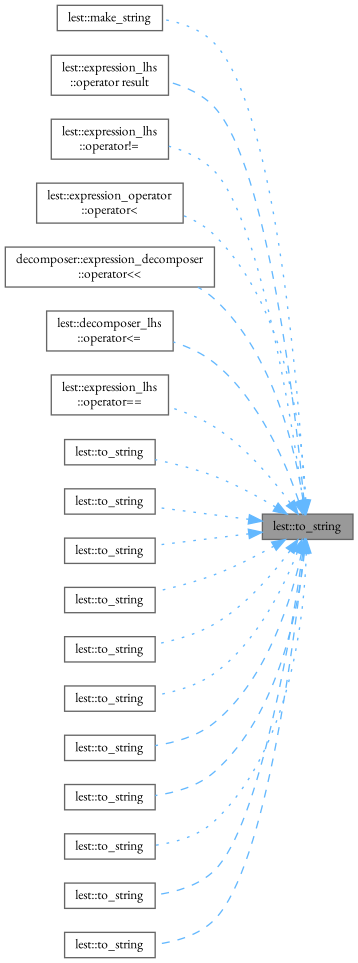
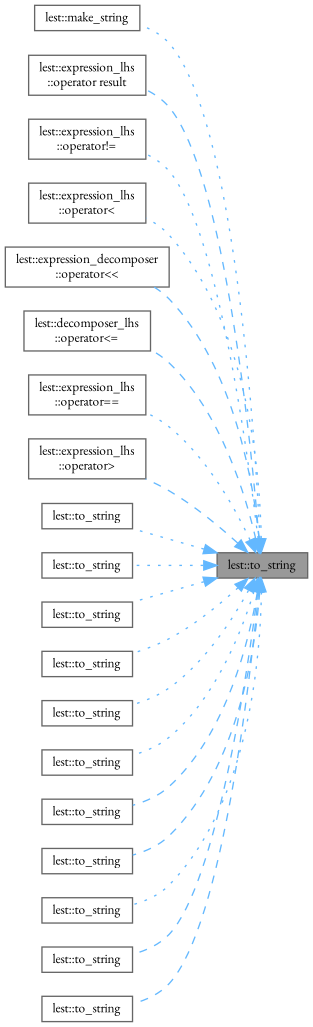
(110, 203) -> (87, 203)
(110, 267) -> (87, 267)
none -> (87, 459)
